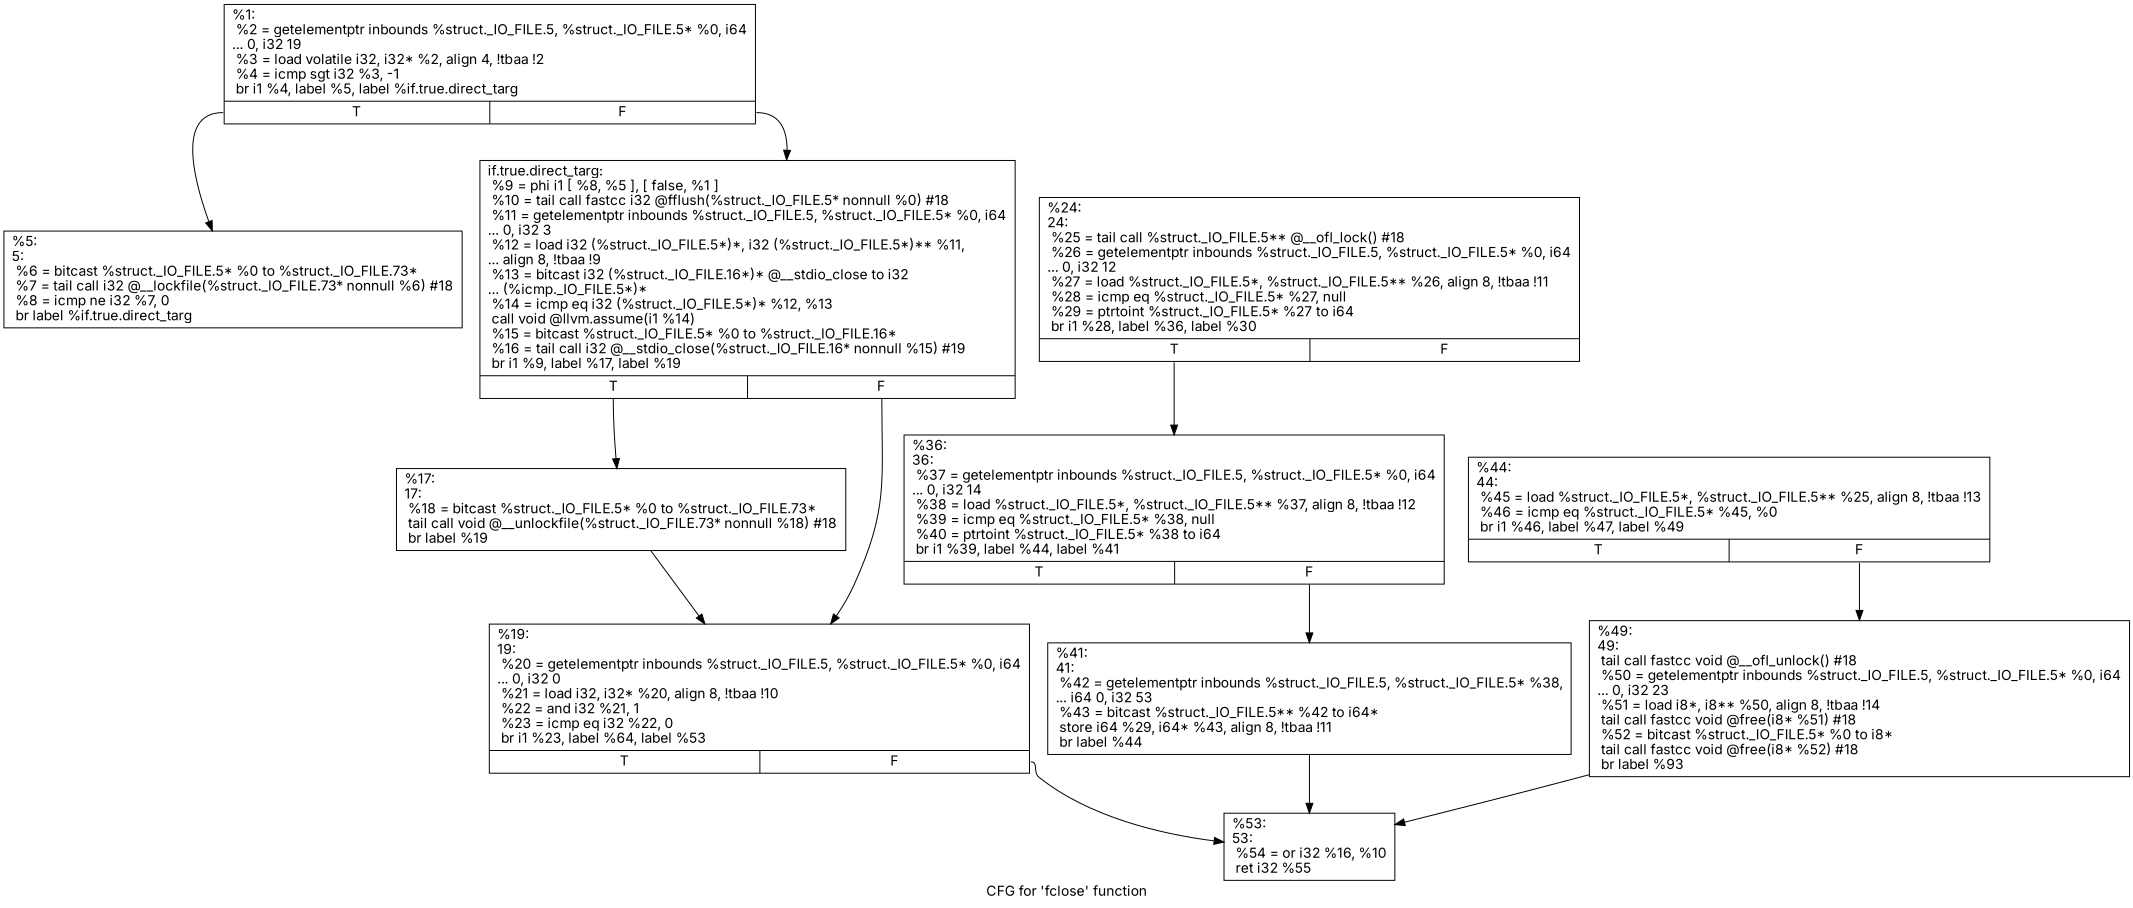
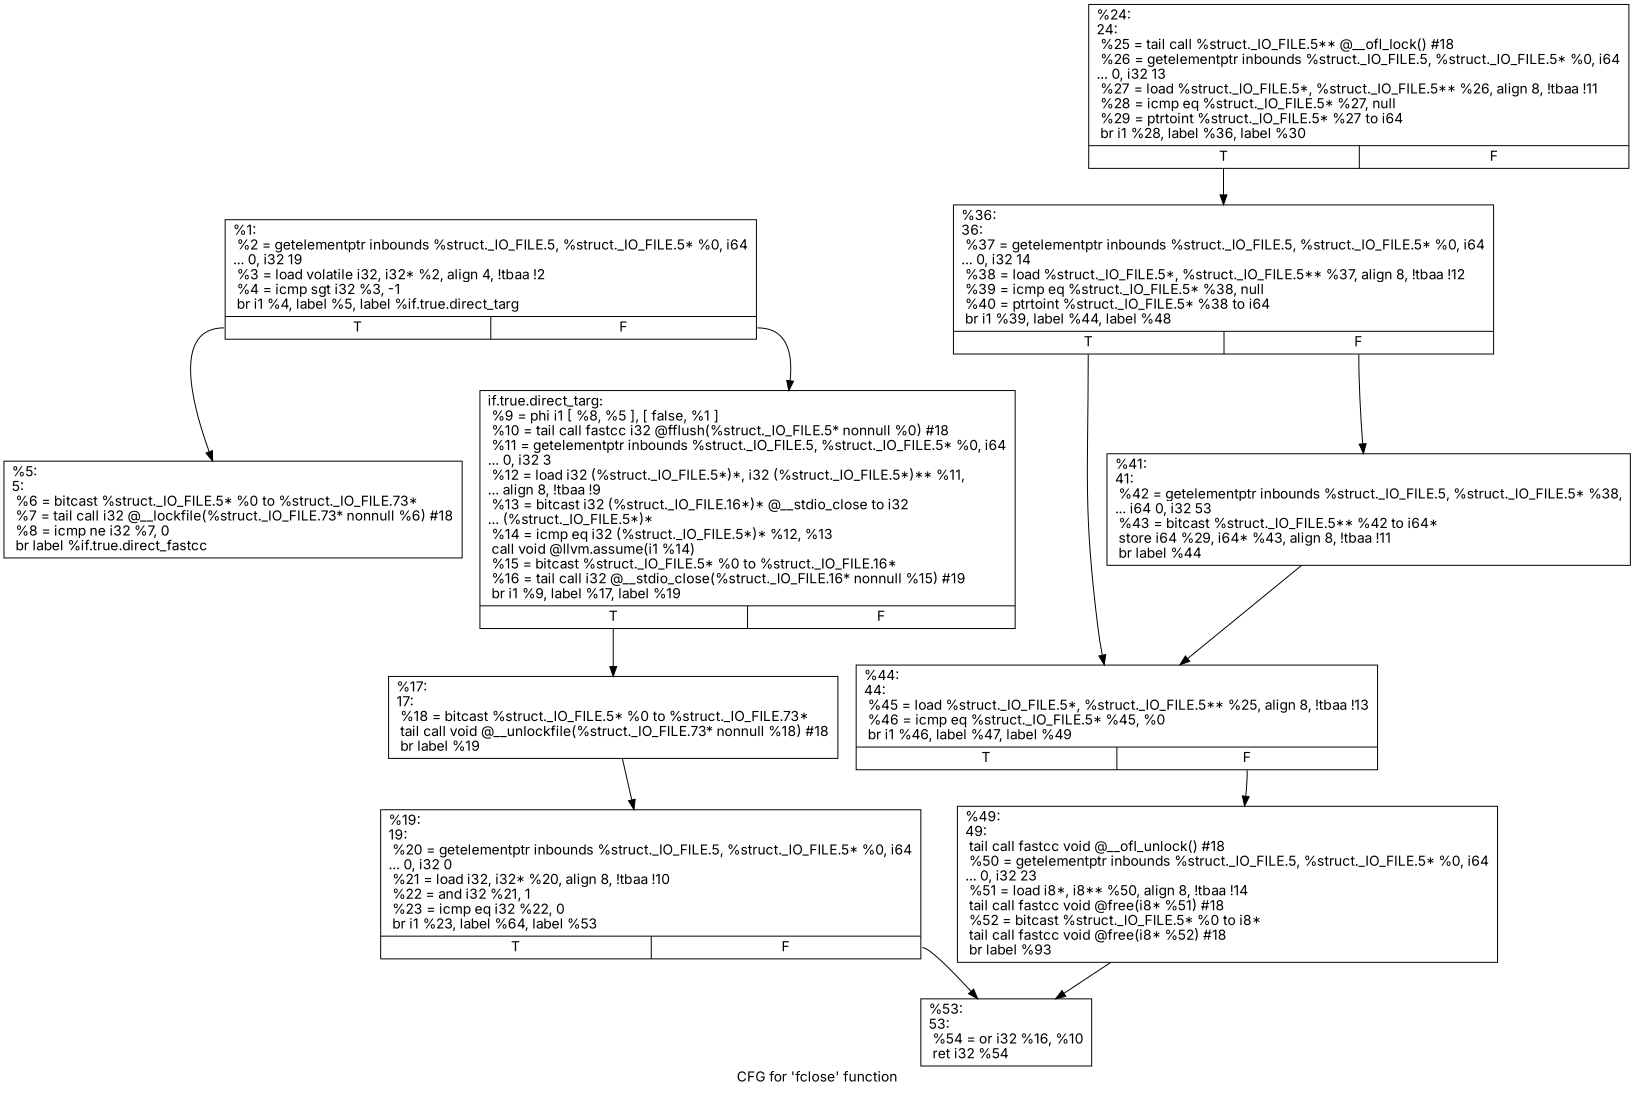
(1082, 268) -> (1132, 75)
(568, 290) -> (571, 520)
(102, 316) -> (110, 546)
none -> (1088, 505)
(878, 512) -> none
(1016, 550) -> (1067, 319)
(1309, 779) -> (1245, 612)
(1272, 869) -> (969, 1054)
